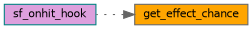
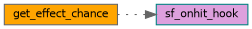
(110, 15) -> (132, 15)
